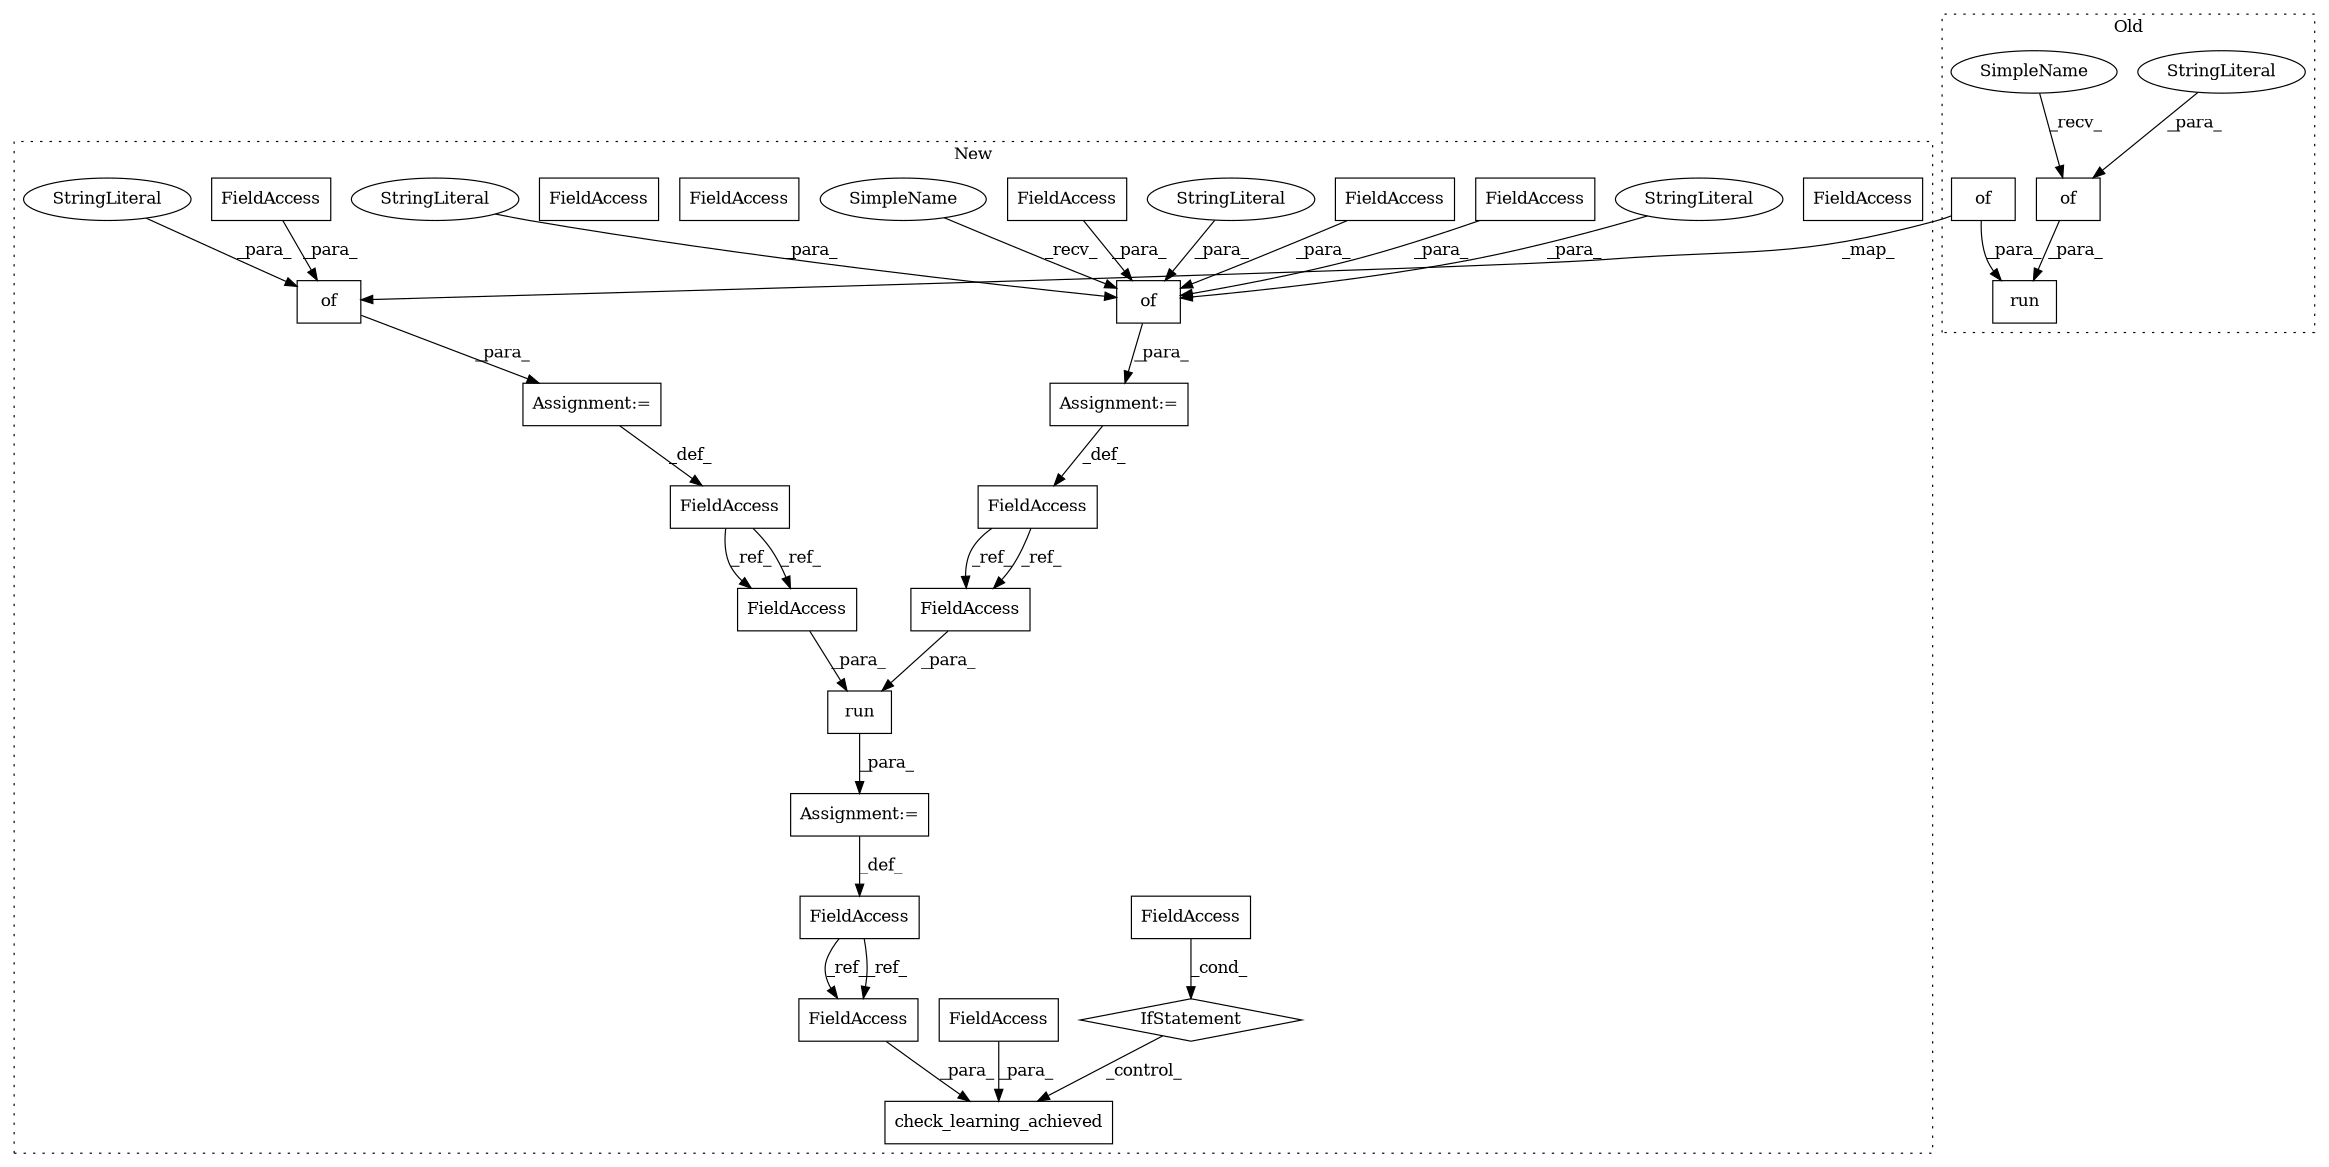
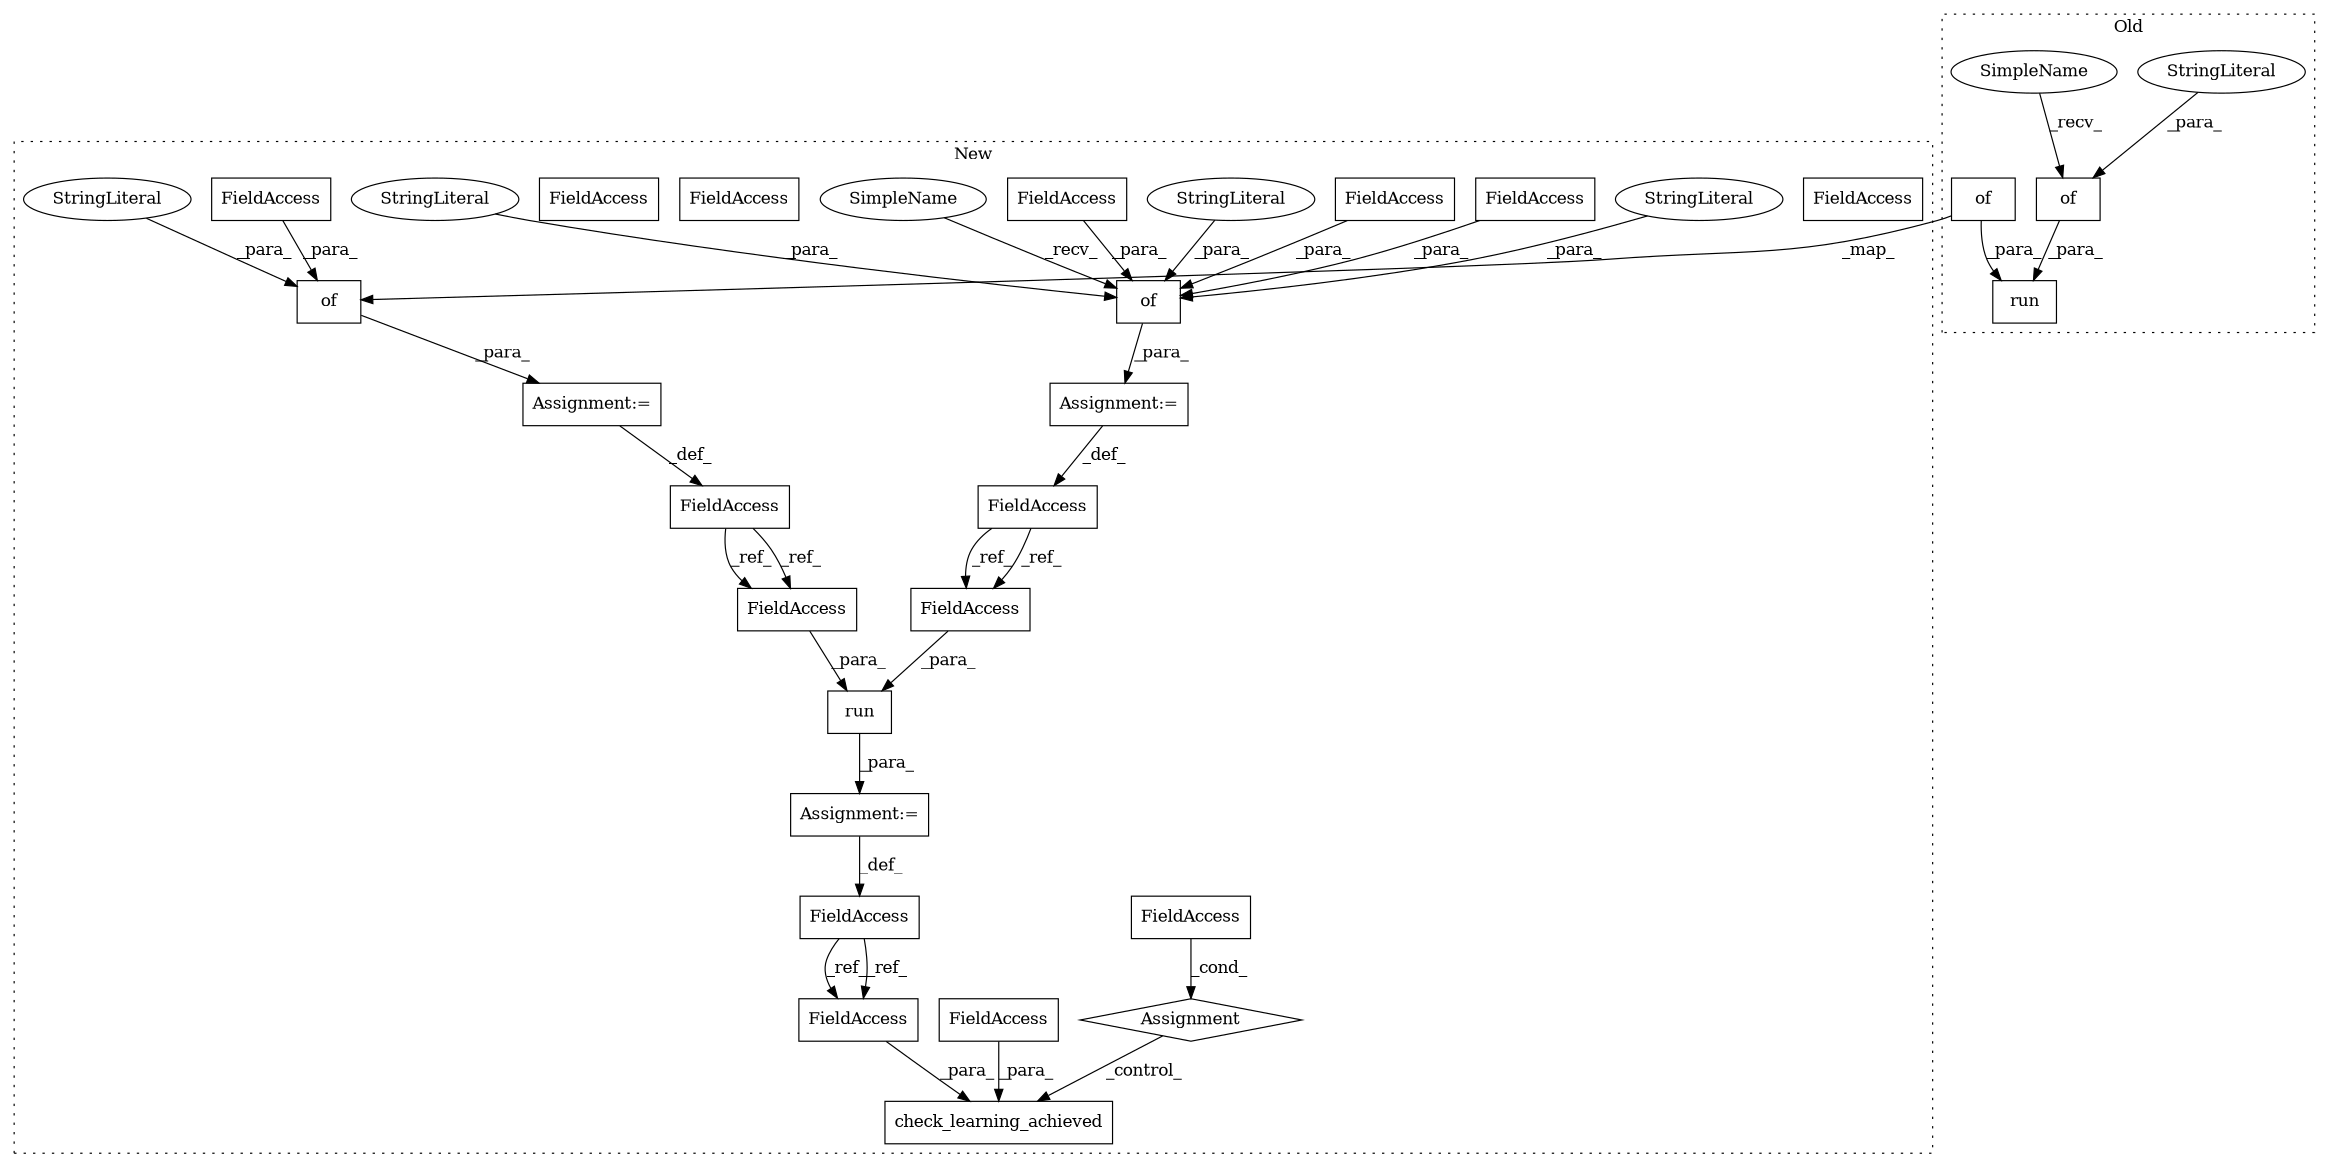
(1191, 1020) -> (1191, 1020)
